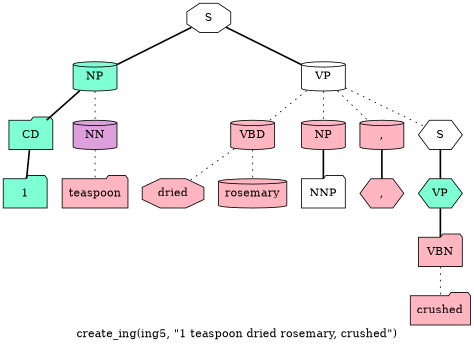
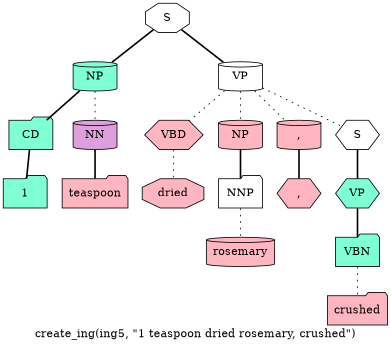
(253, 135) -> (174, 135)
(95, 164) -> (95, 164)
(253, 164) -> (240, 223)
(440, 252) -> (358, 252)
